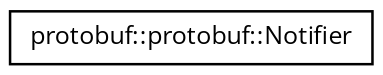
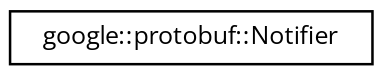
(191, 38) -> (191, 38)
